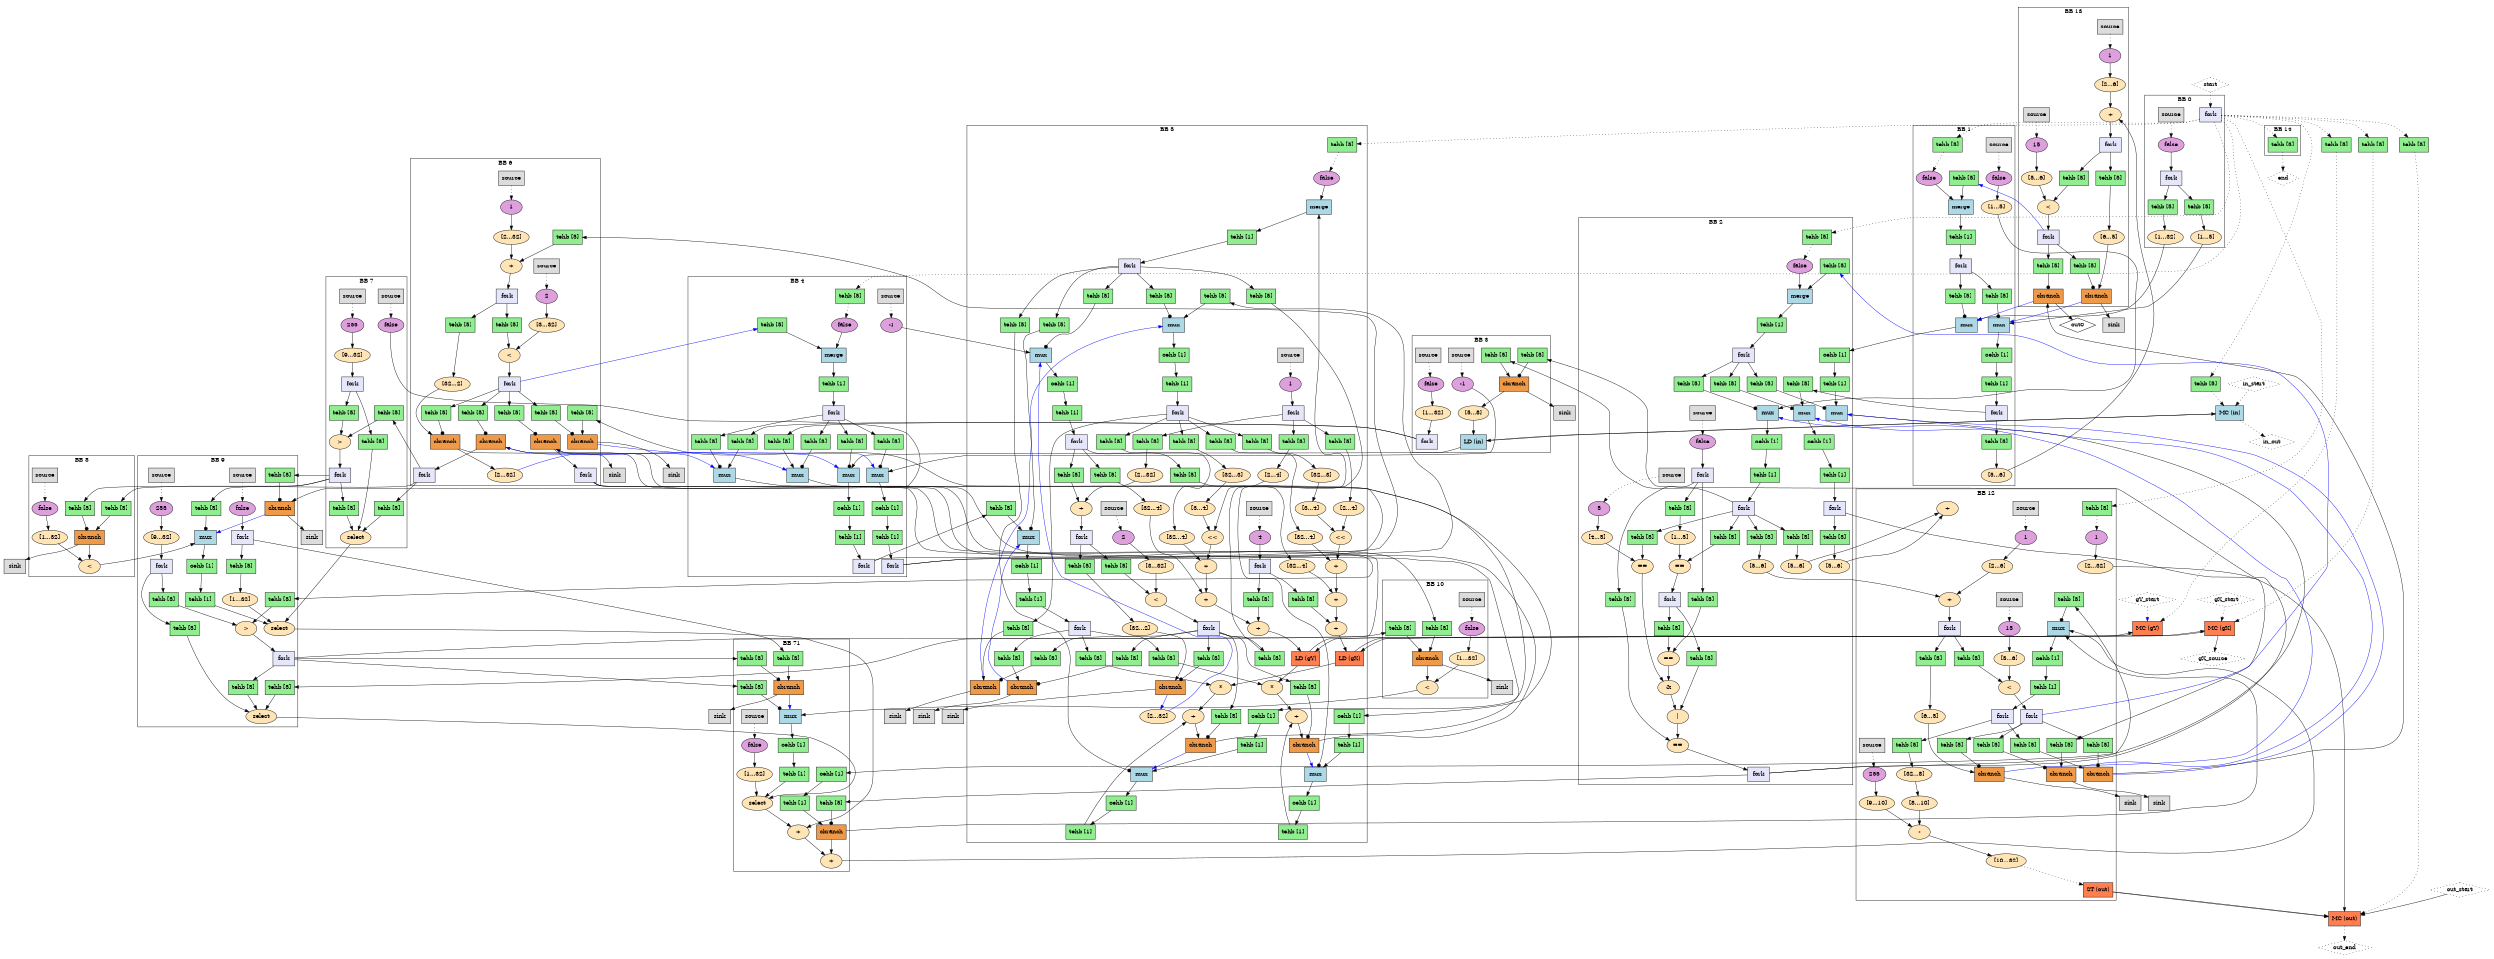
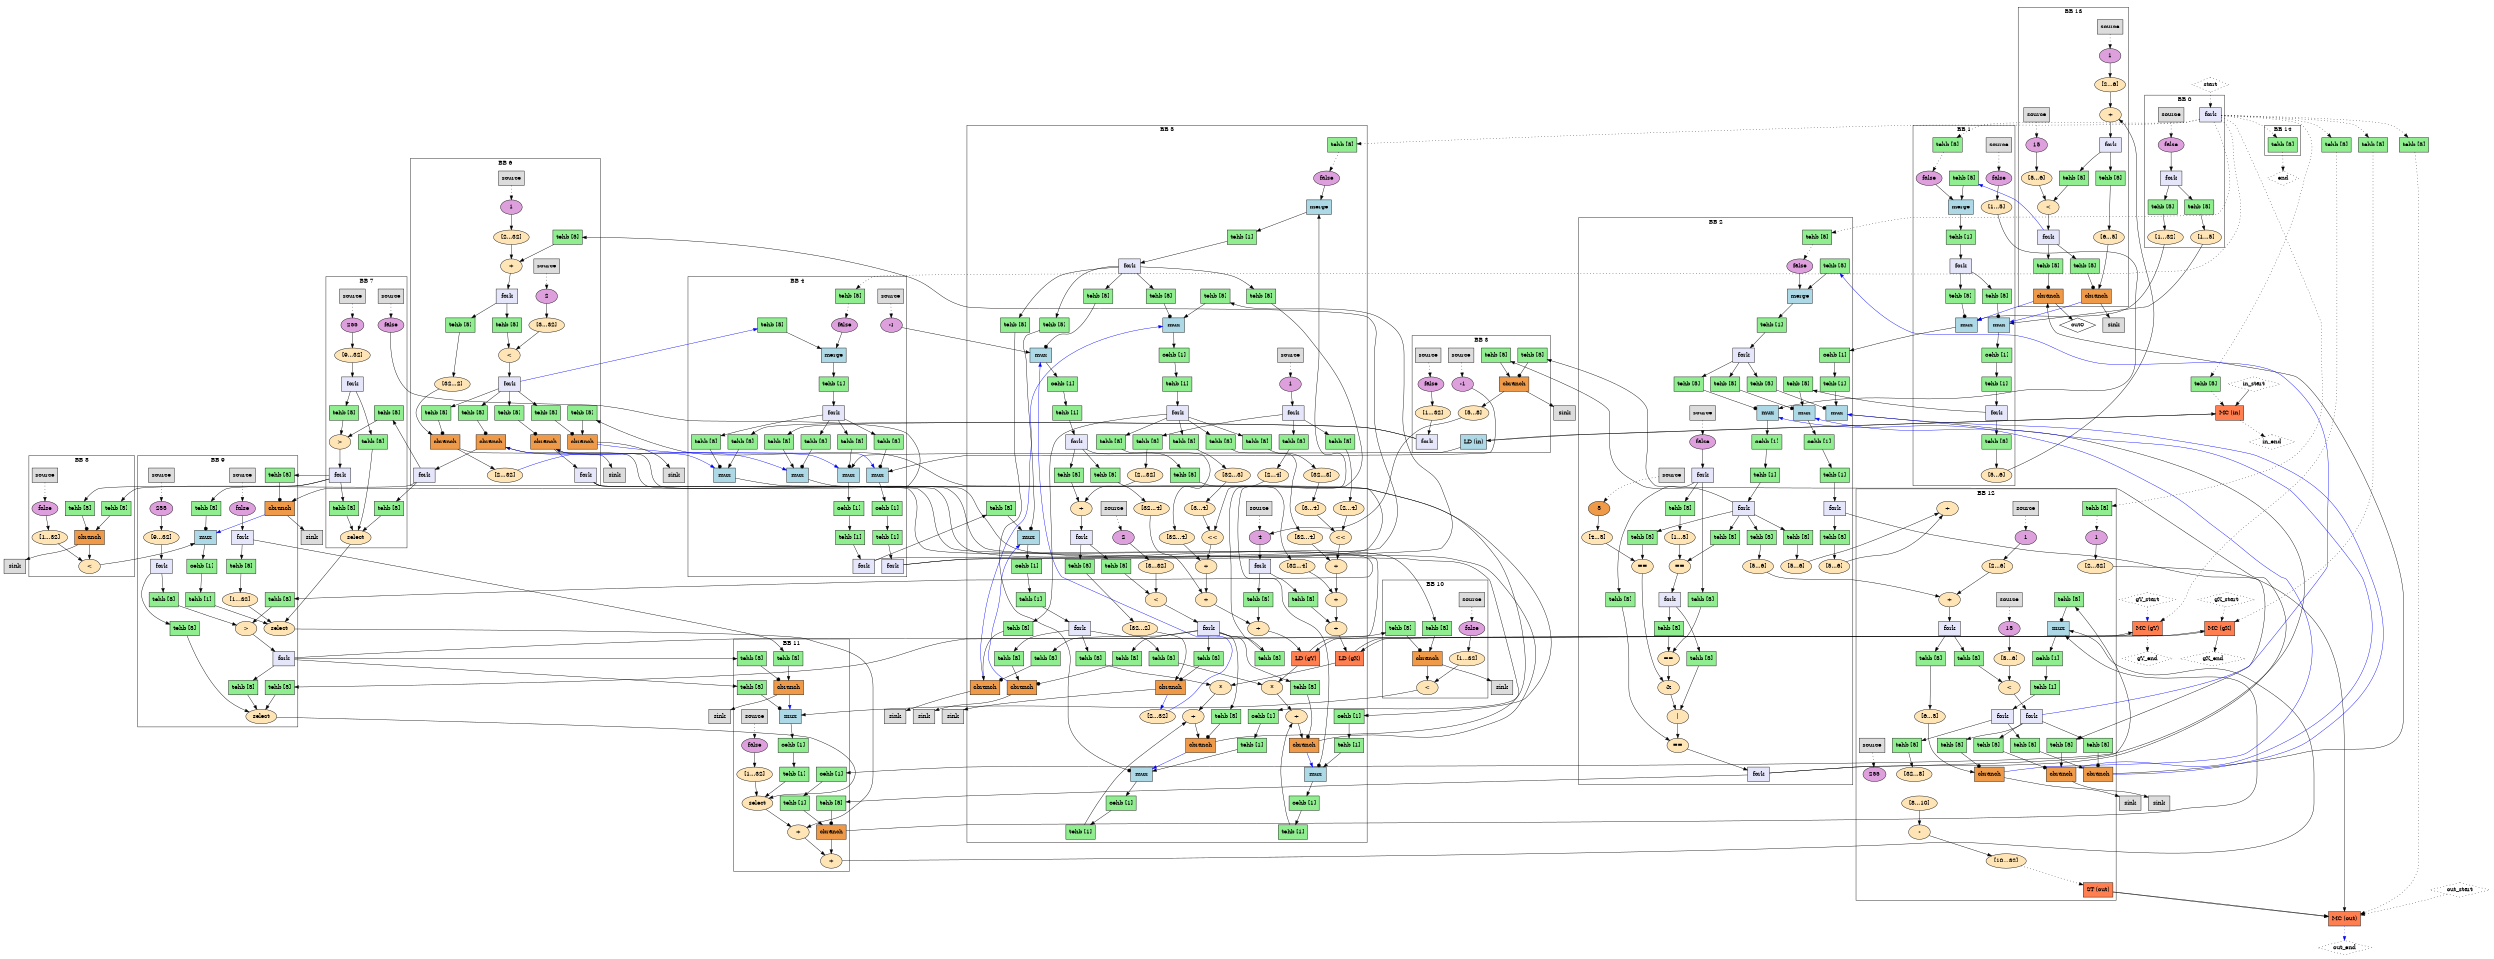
(2244, 396) -> (2244, 396)
(2230, 413) -> (2230, 413)
(1473, 426) -> (1384, 497)
(2272, 442) -> (2272, 442)
(1599, 509) -> (1599, 509)
(792, 644) -> (792, 644)
none -> (2147, 659)
(2213, 659) -> (2213, 659)
(1916, 787) -> none
(1877, 803) -> none
(2406, 905) -> (2406, 905)
(2345, 931) -> (2345, 931)
